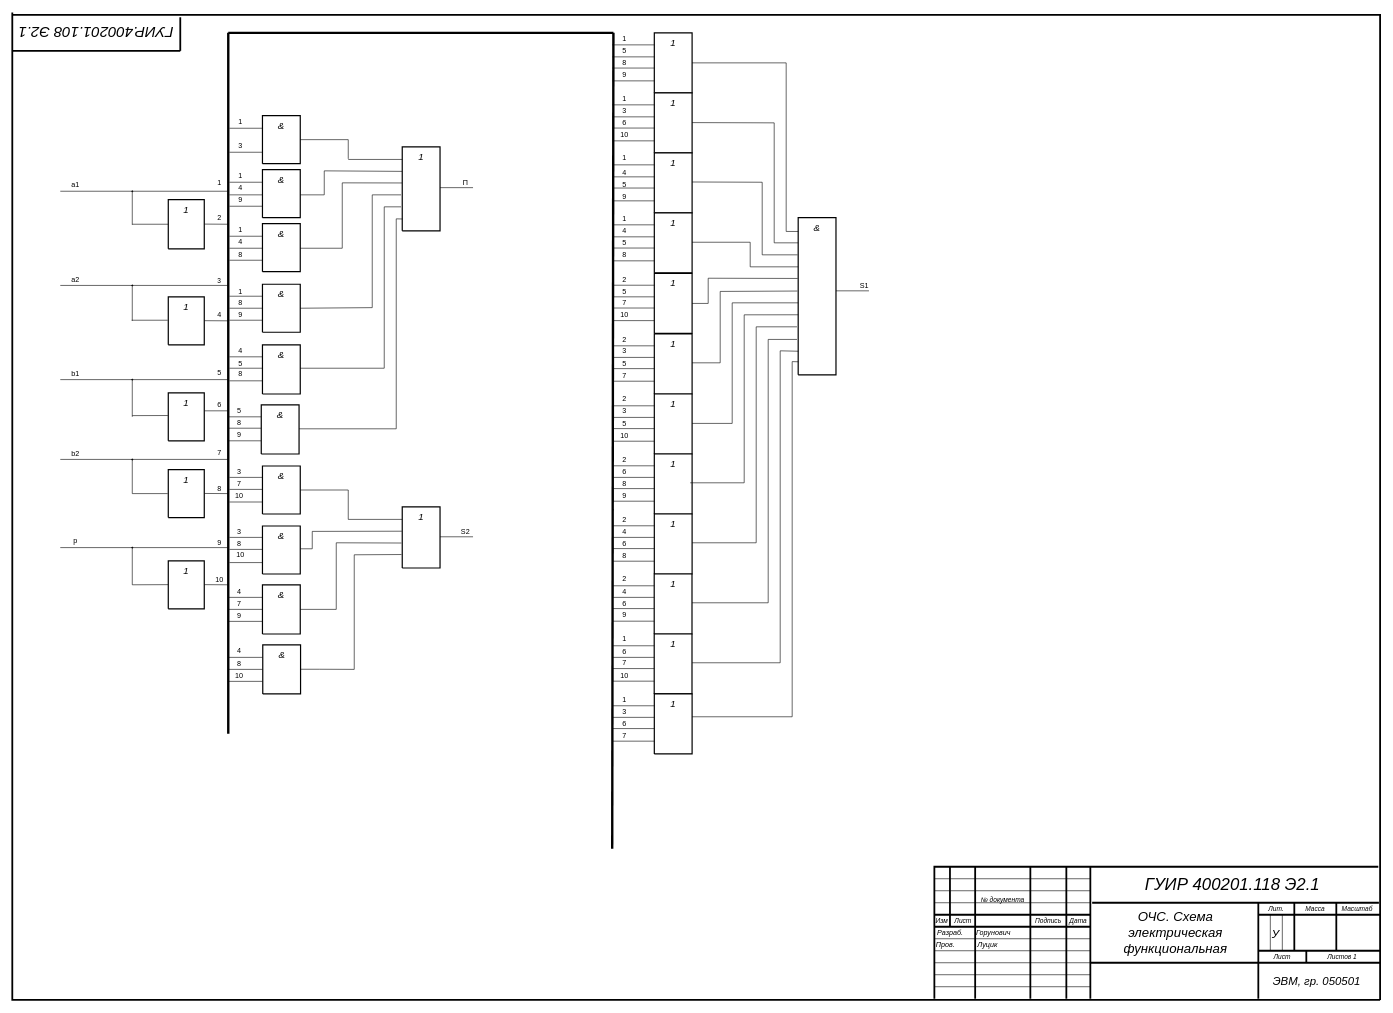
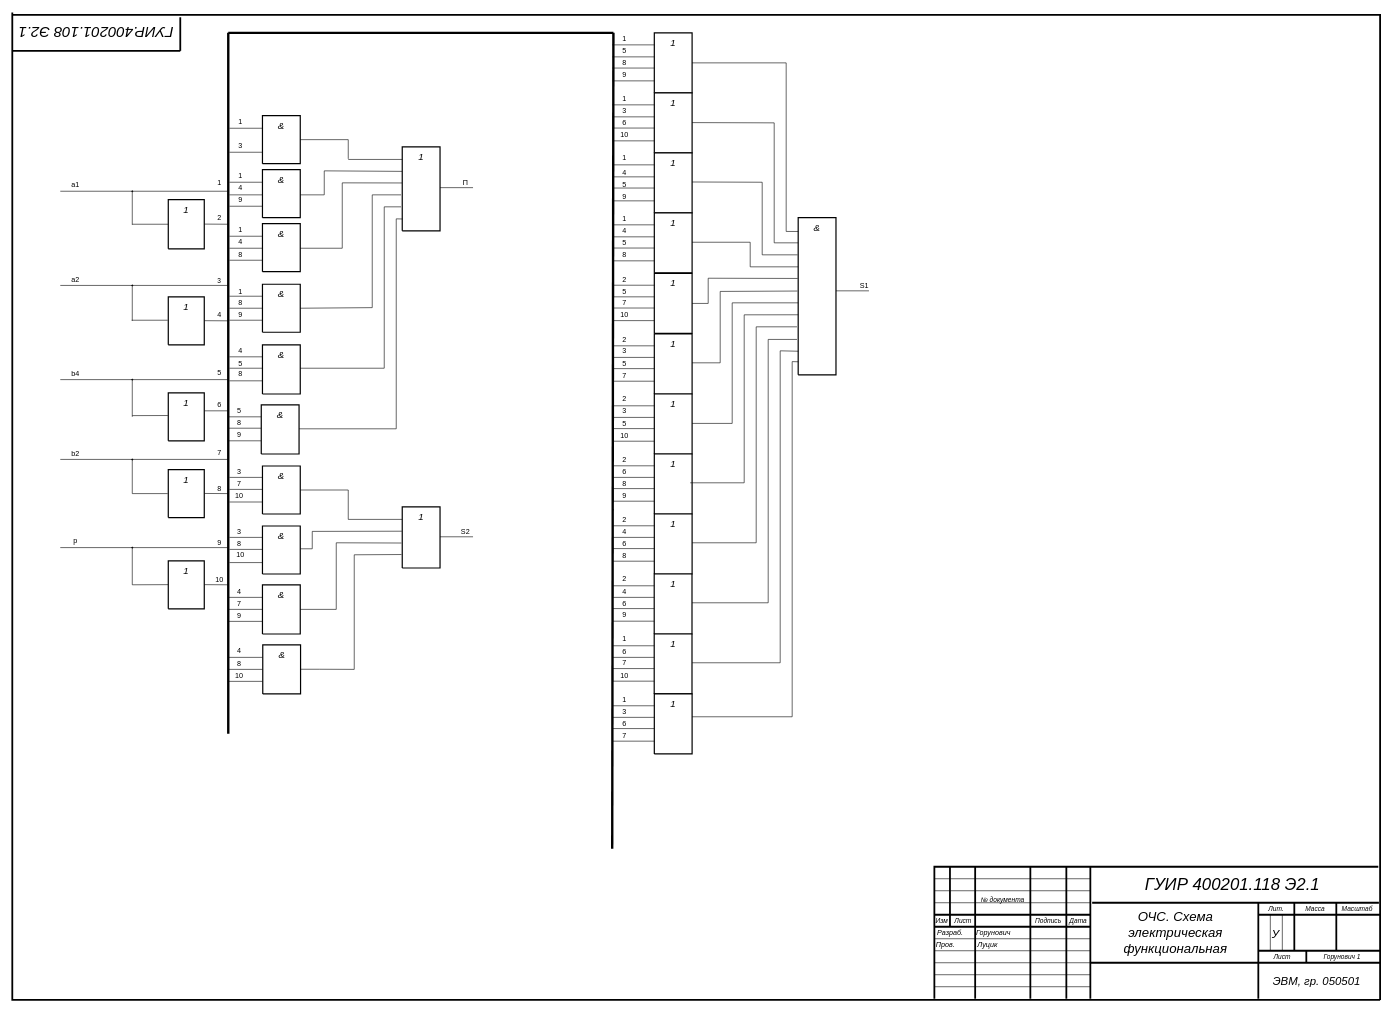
(76, 374) -> (76, 374)
(1343, 957) -> (1343, 957)
